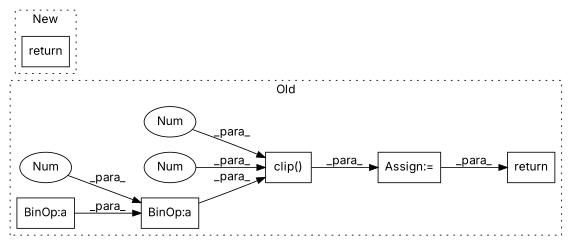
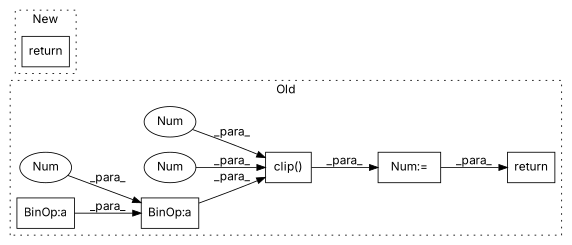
(409, 167) -> (409, 167)
